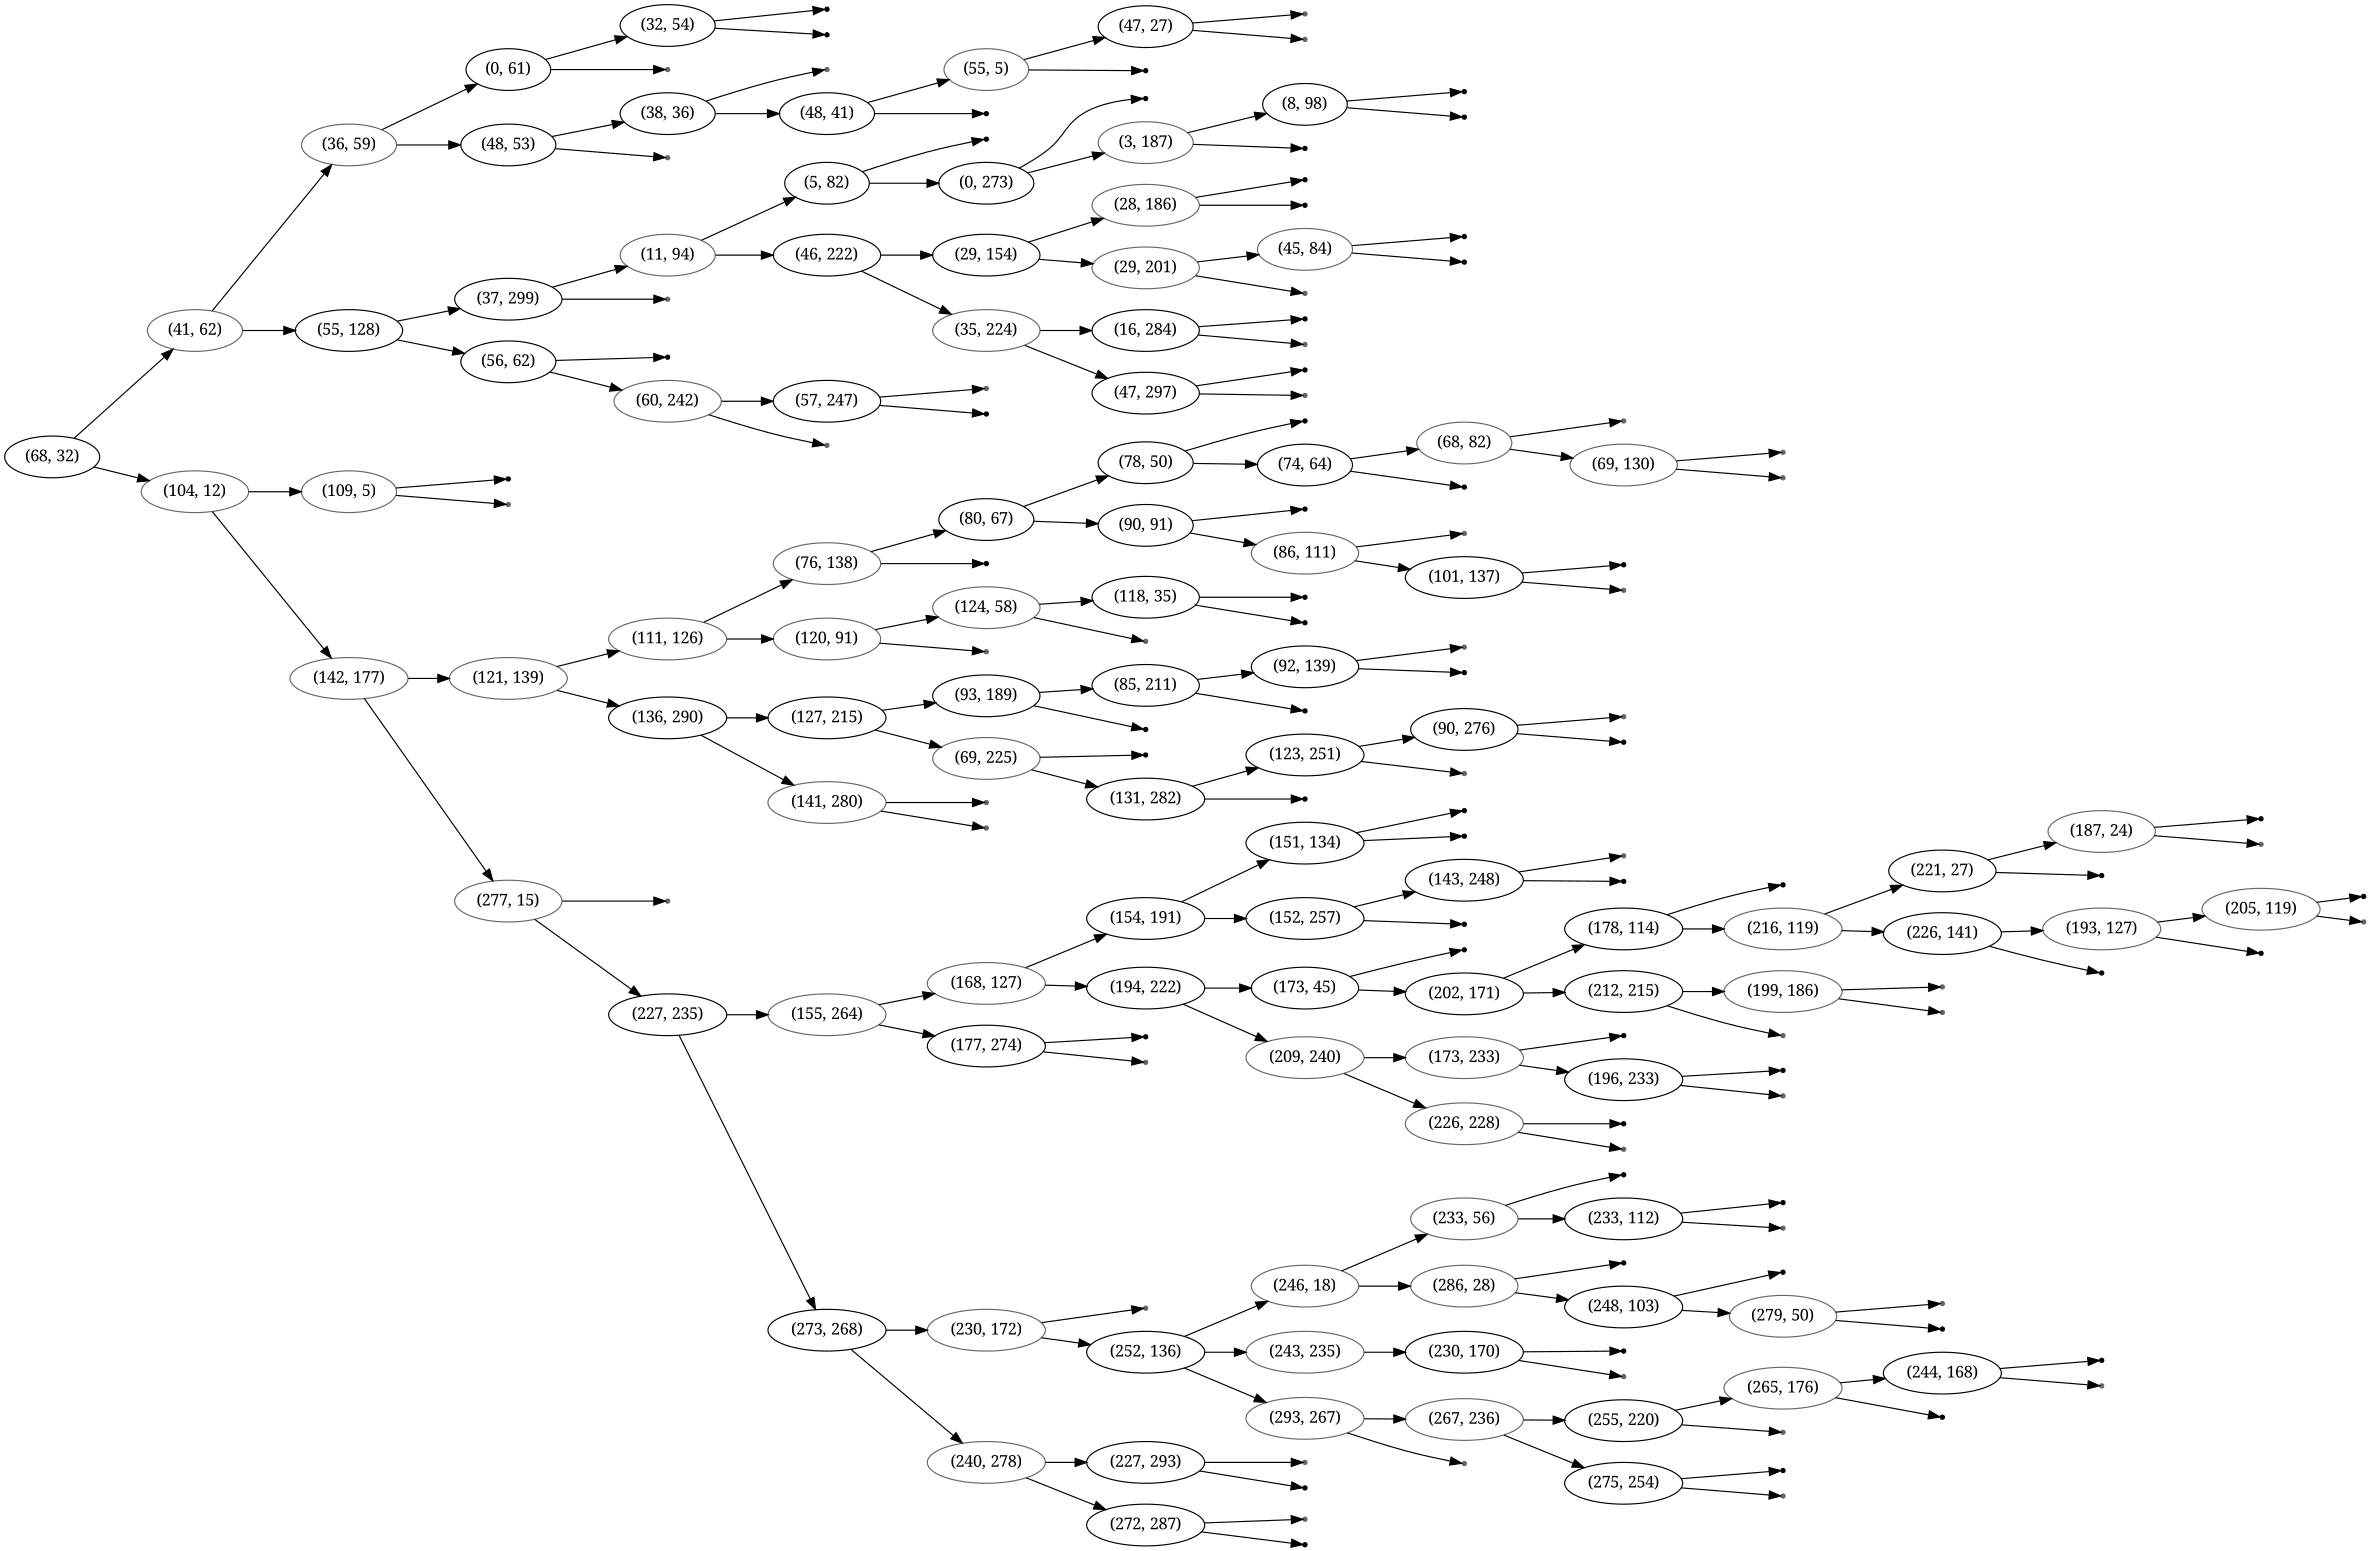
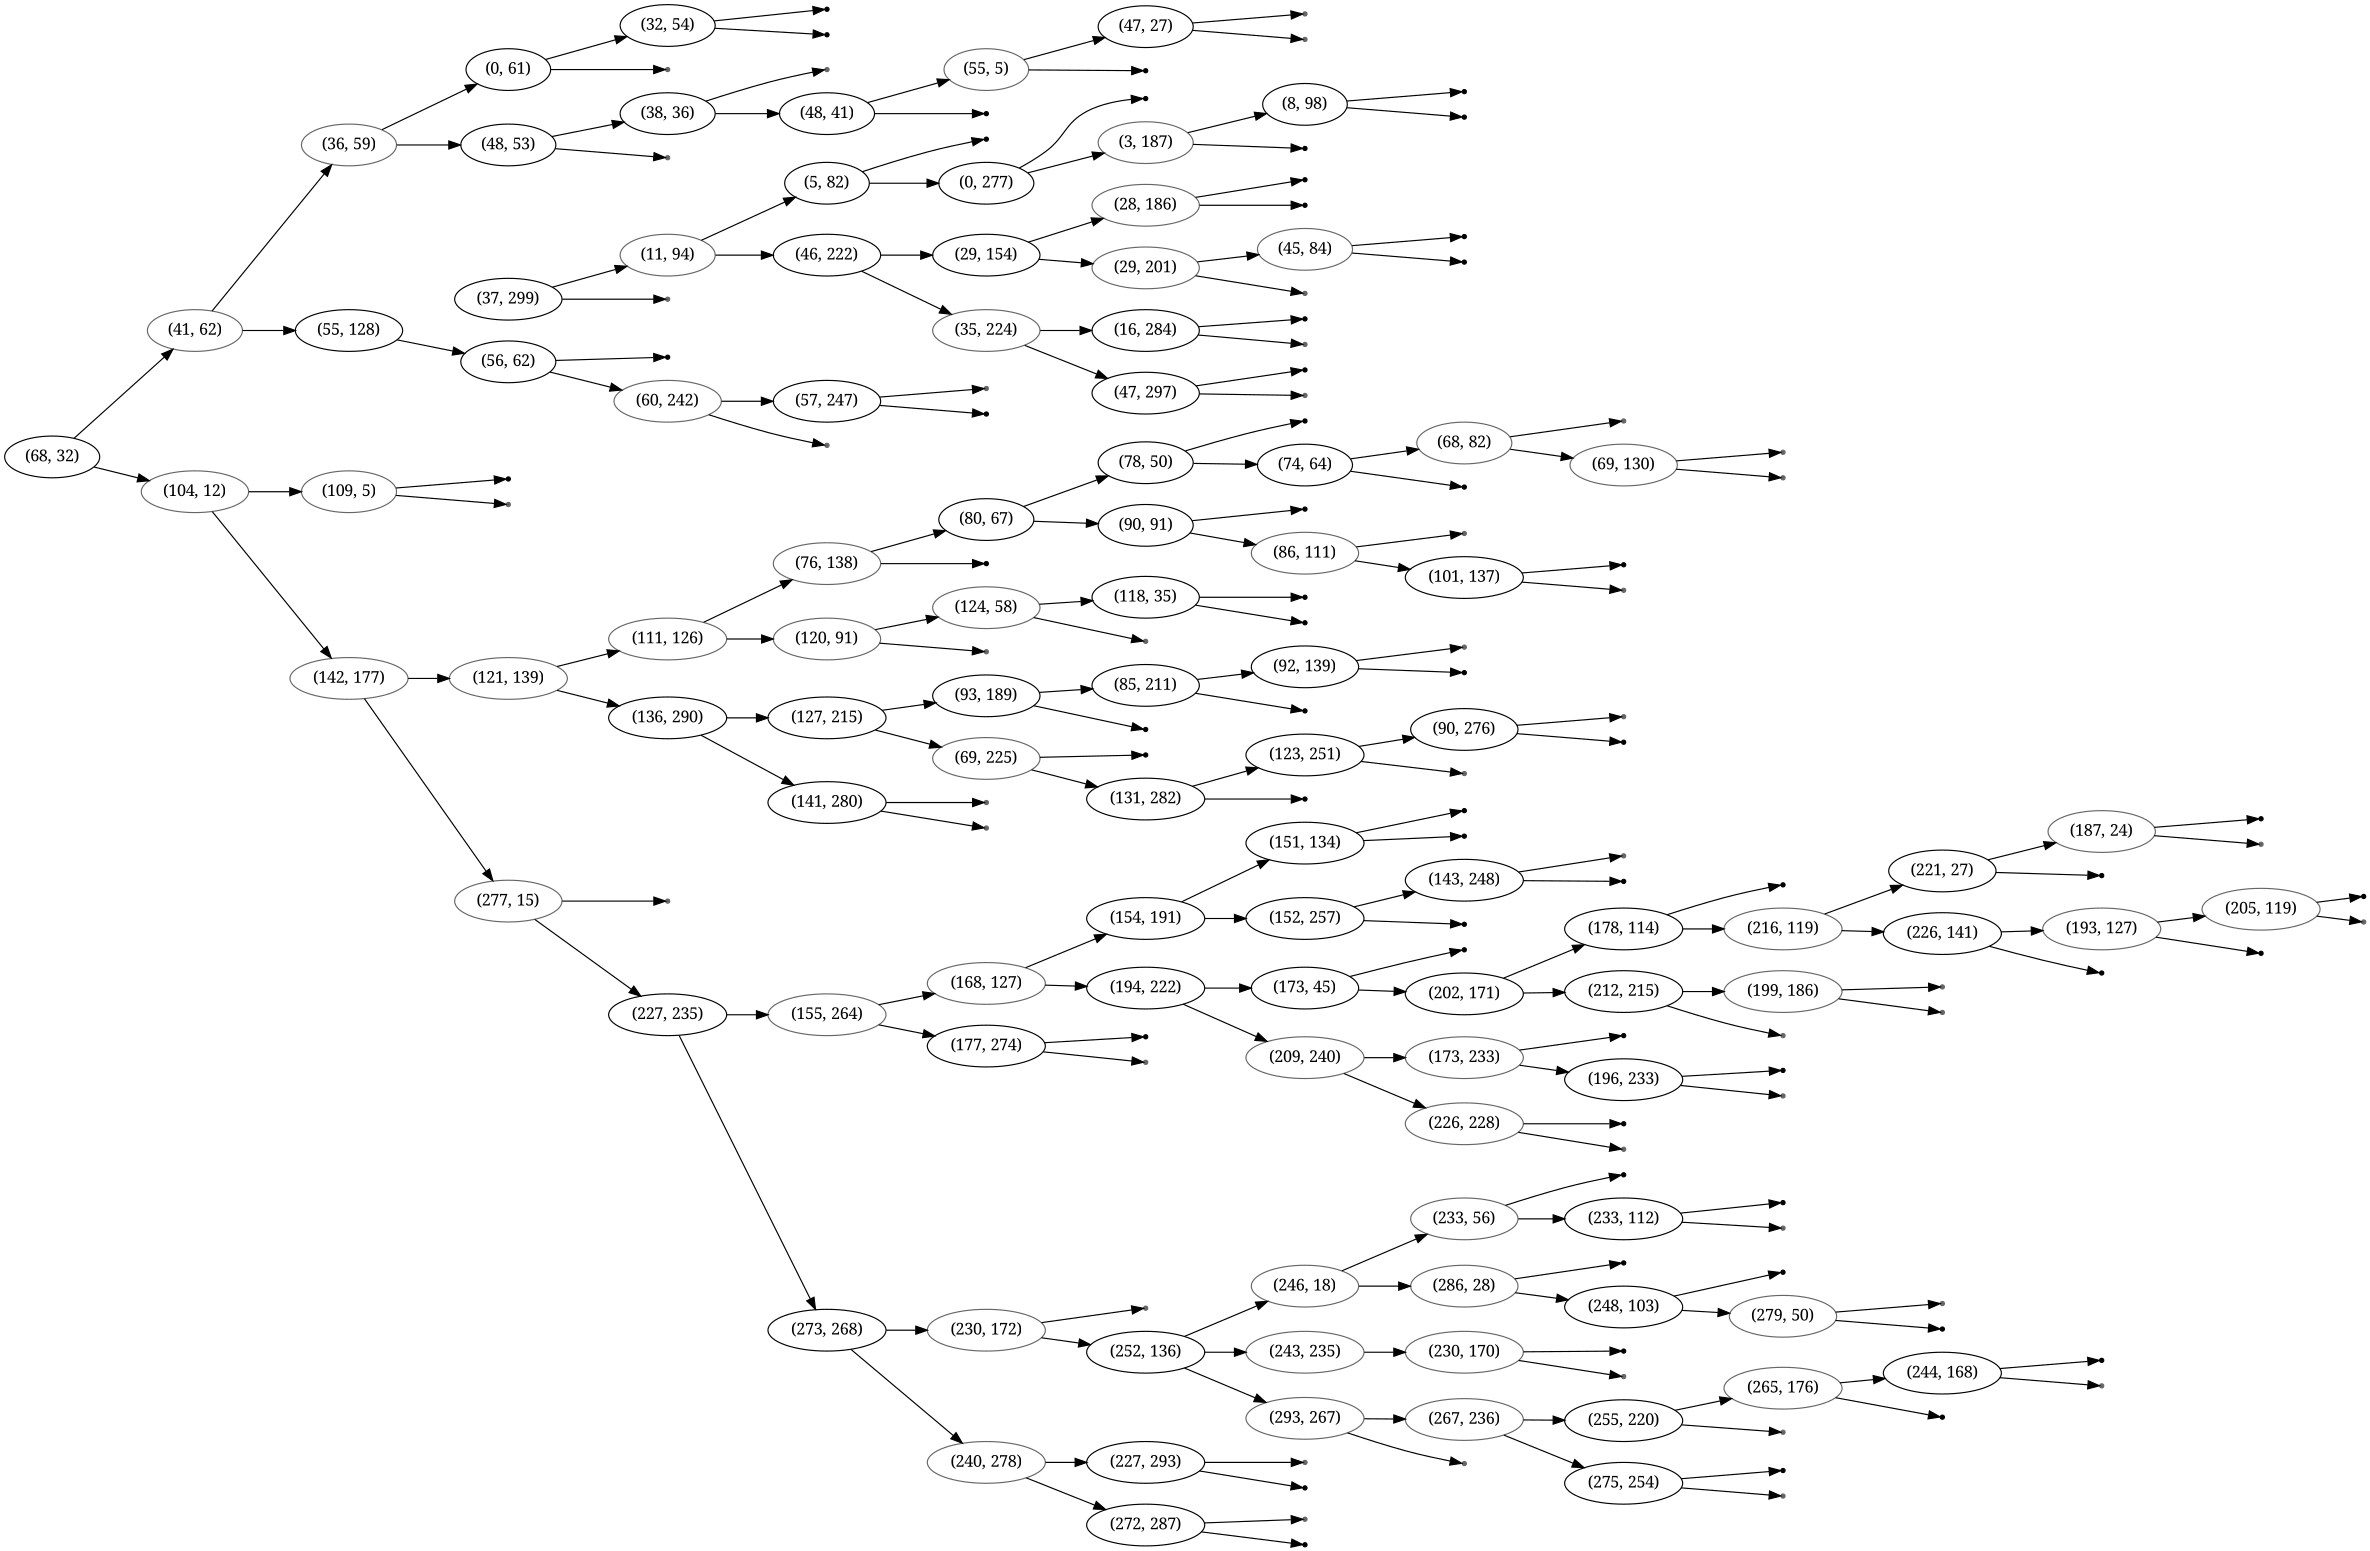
(986, 183) -> (986, 183)
(423, 316) -> none
(827, 803) -> (827, 803)
(1464, 1352) -> (1464, 1352)
